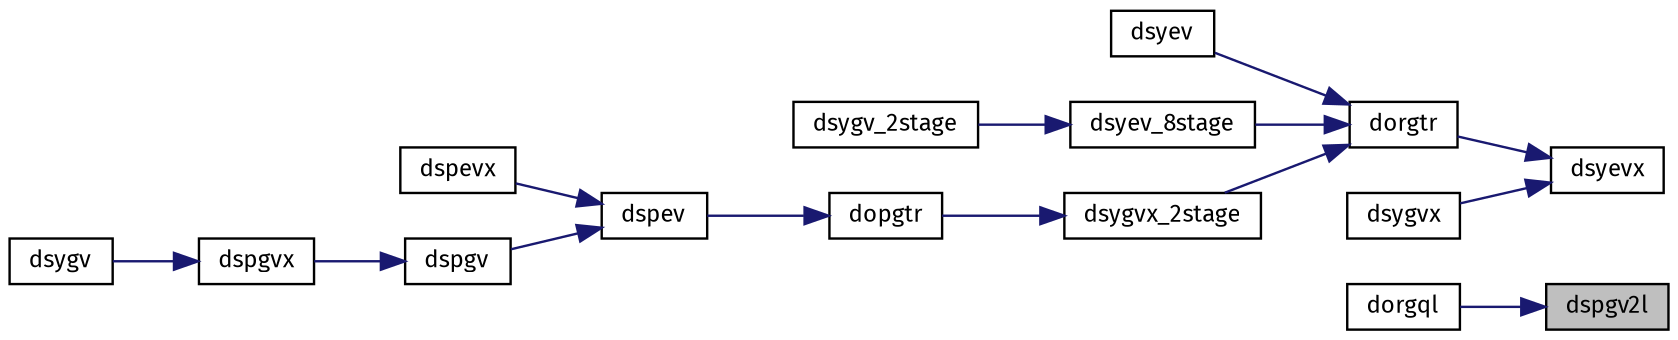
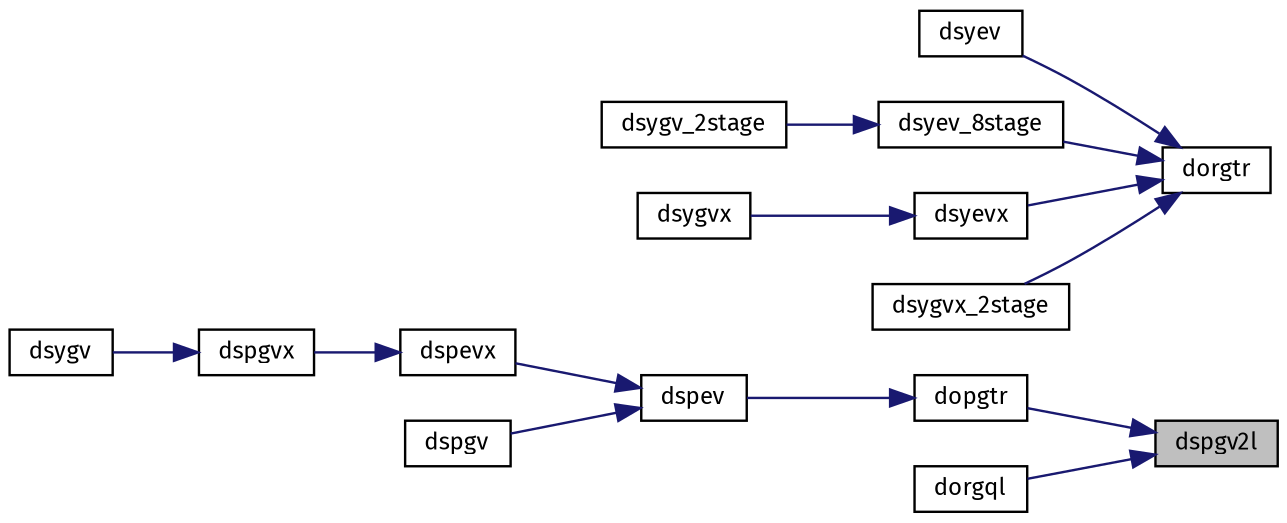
(1492, 144) -> (1083, 195)
(991, 216) -> (1079, 418)
(348, 261) -> (345, 352)
